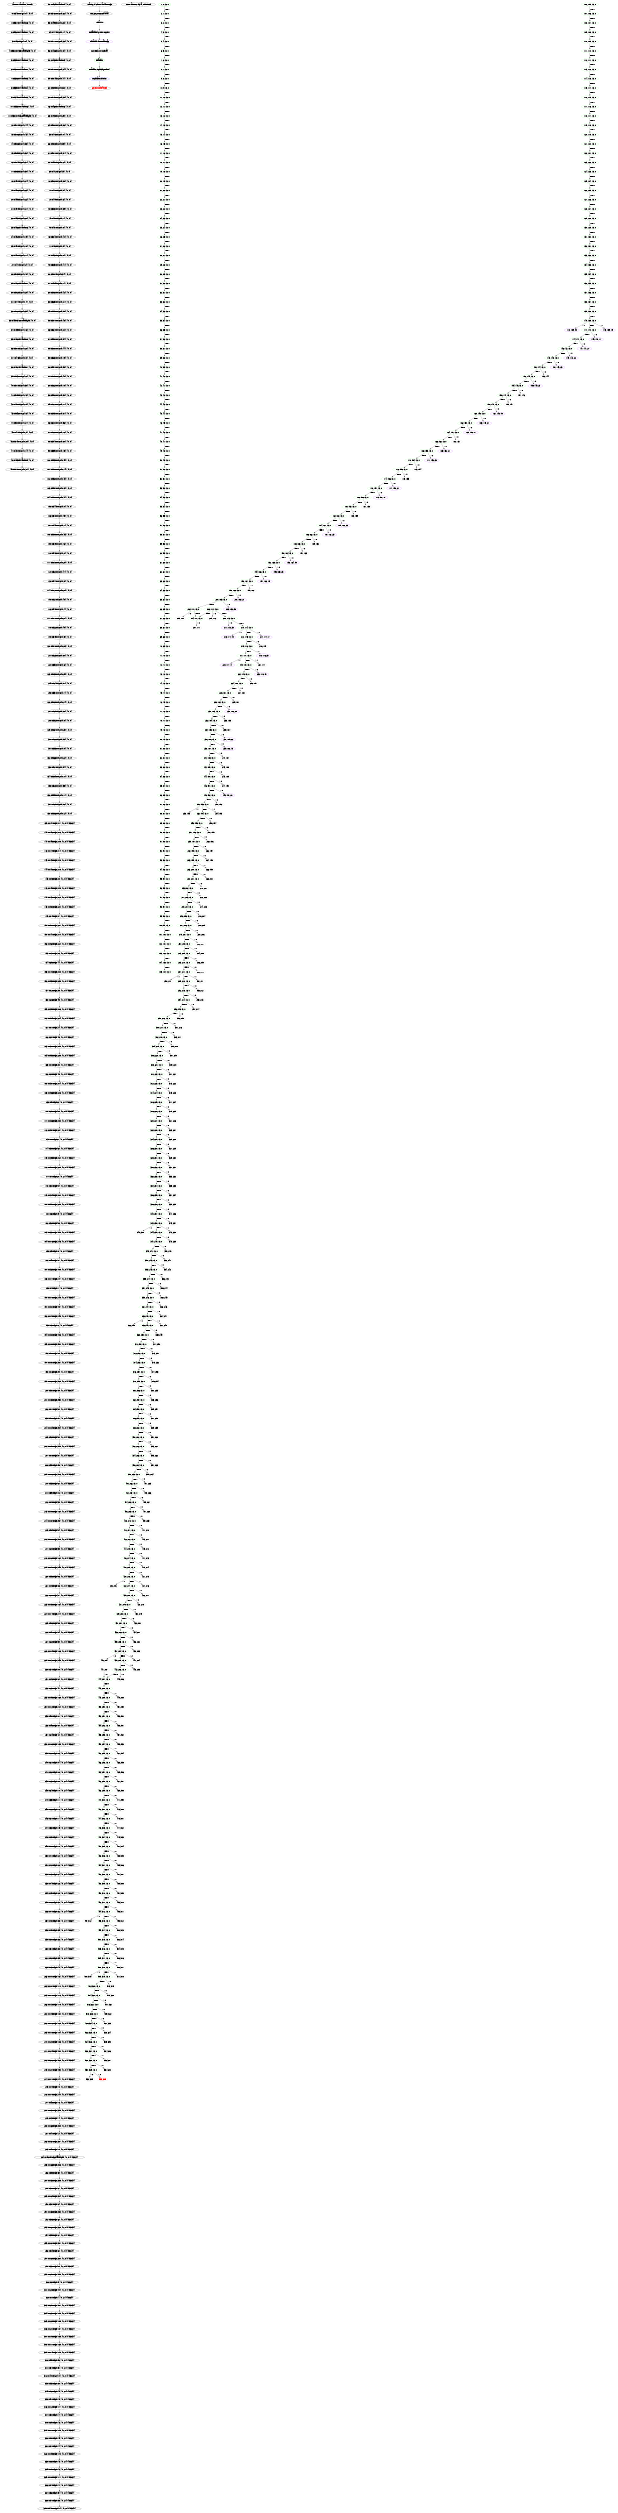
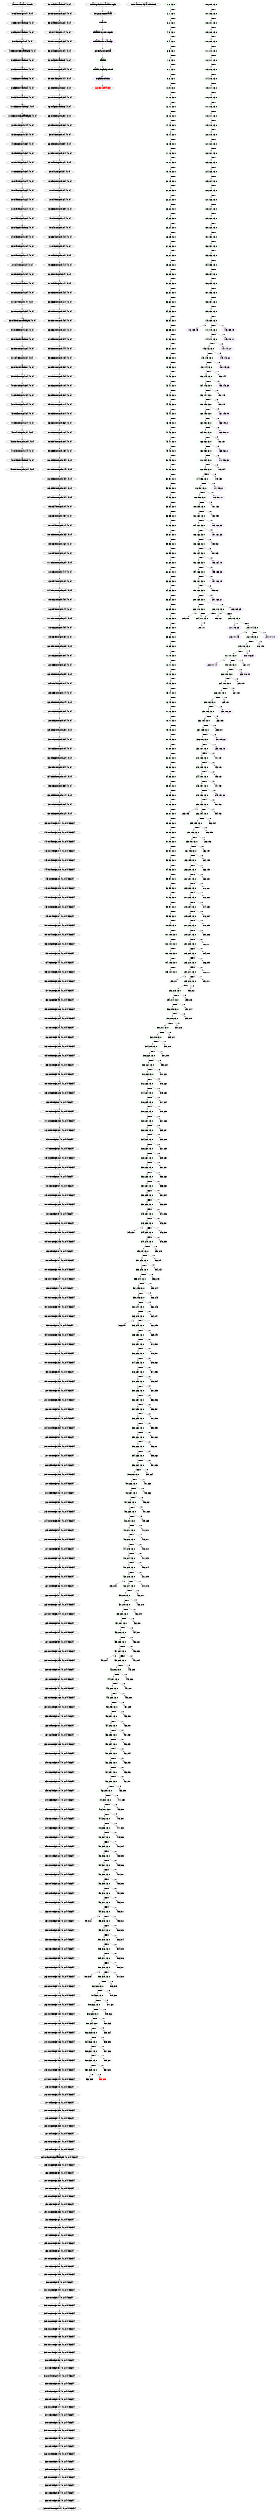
(104, 1674) -> (120, 1684)
